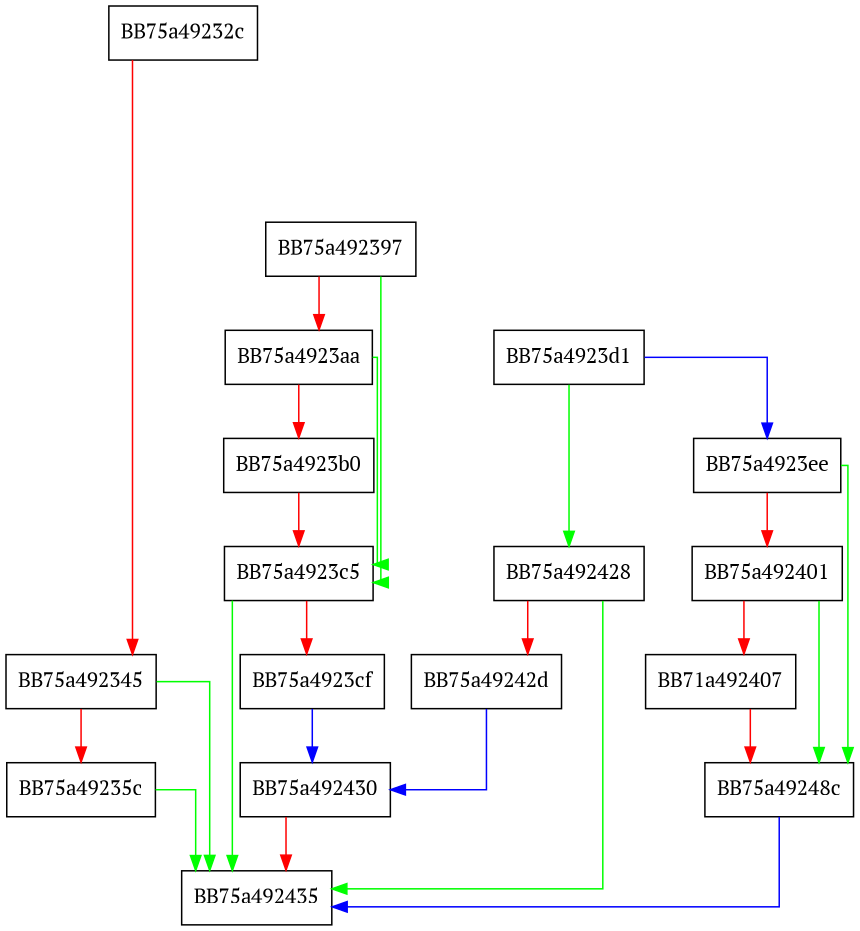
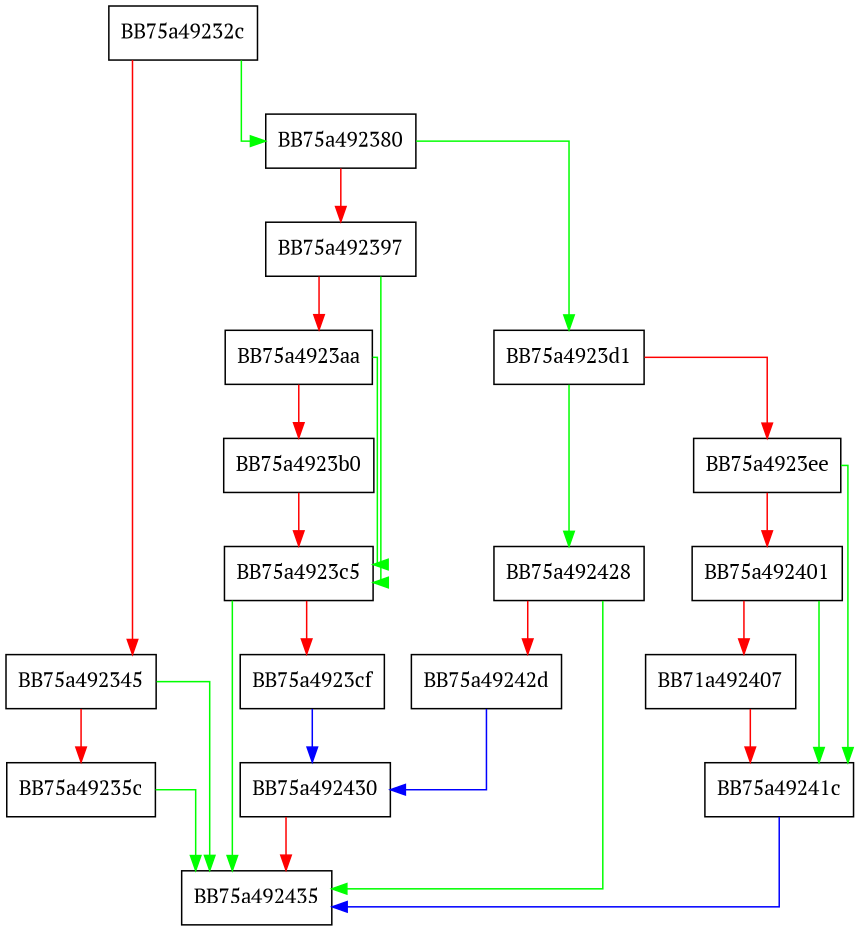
none -> (341, 141)
(739, 357) -> (739, 357)
(779, 790) -> (779, 790)
